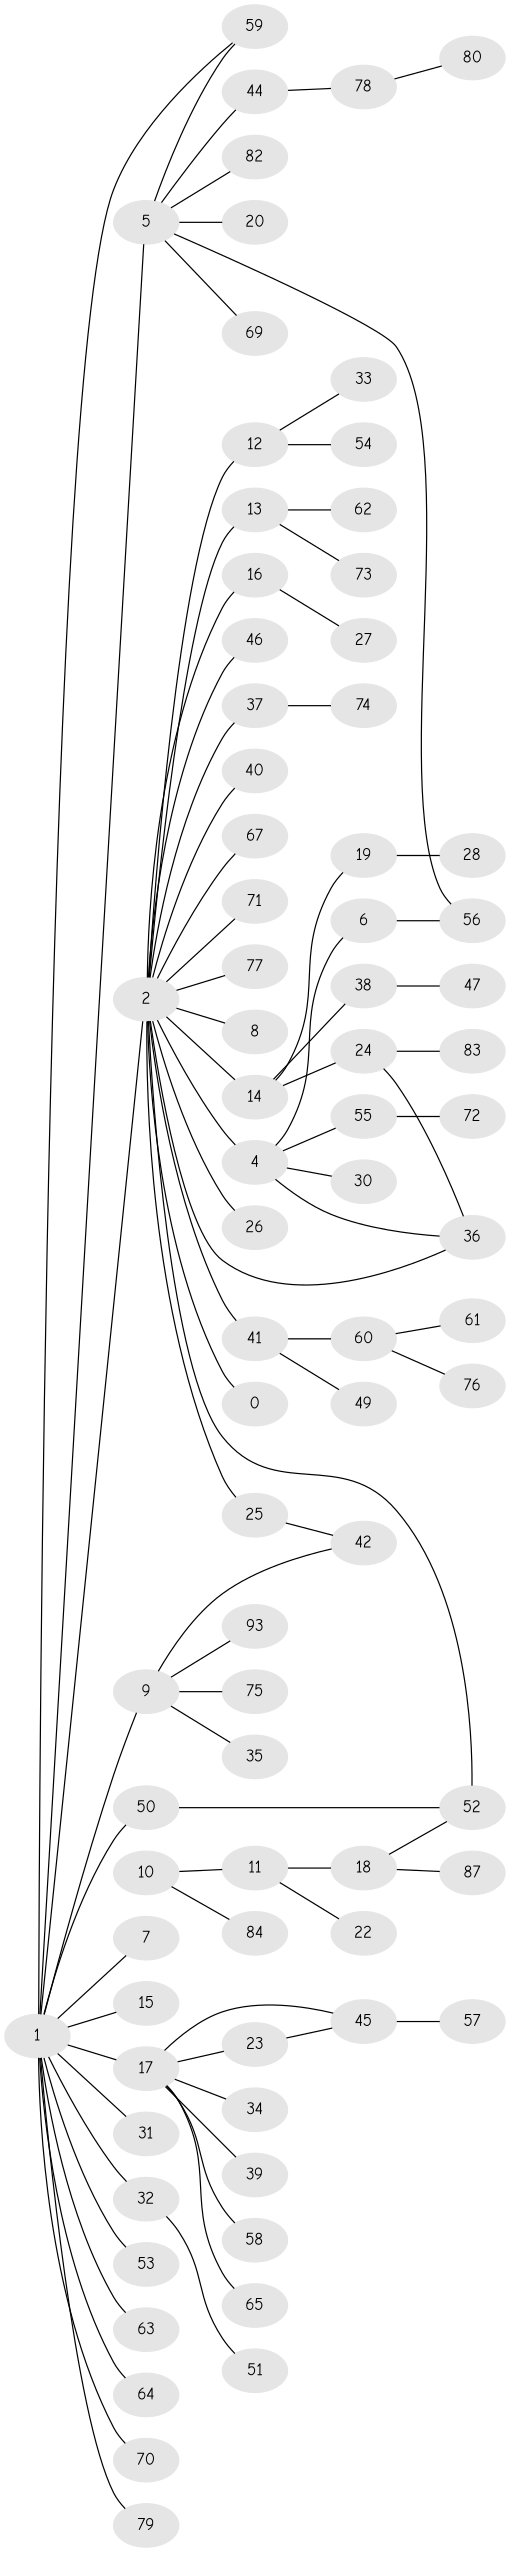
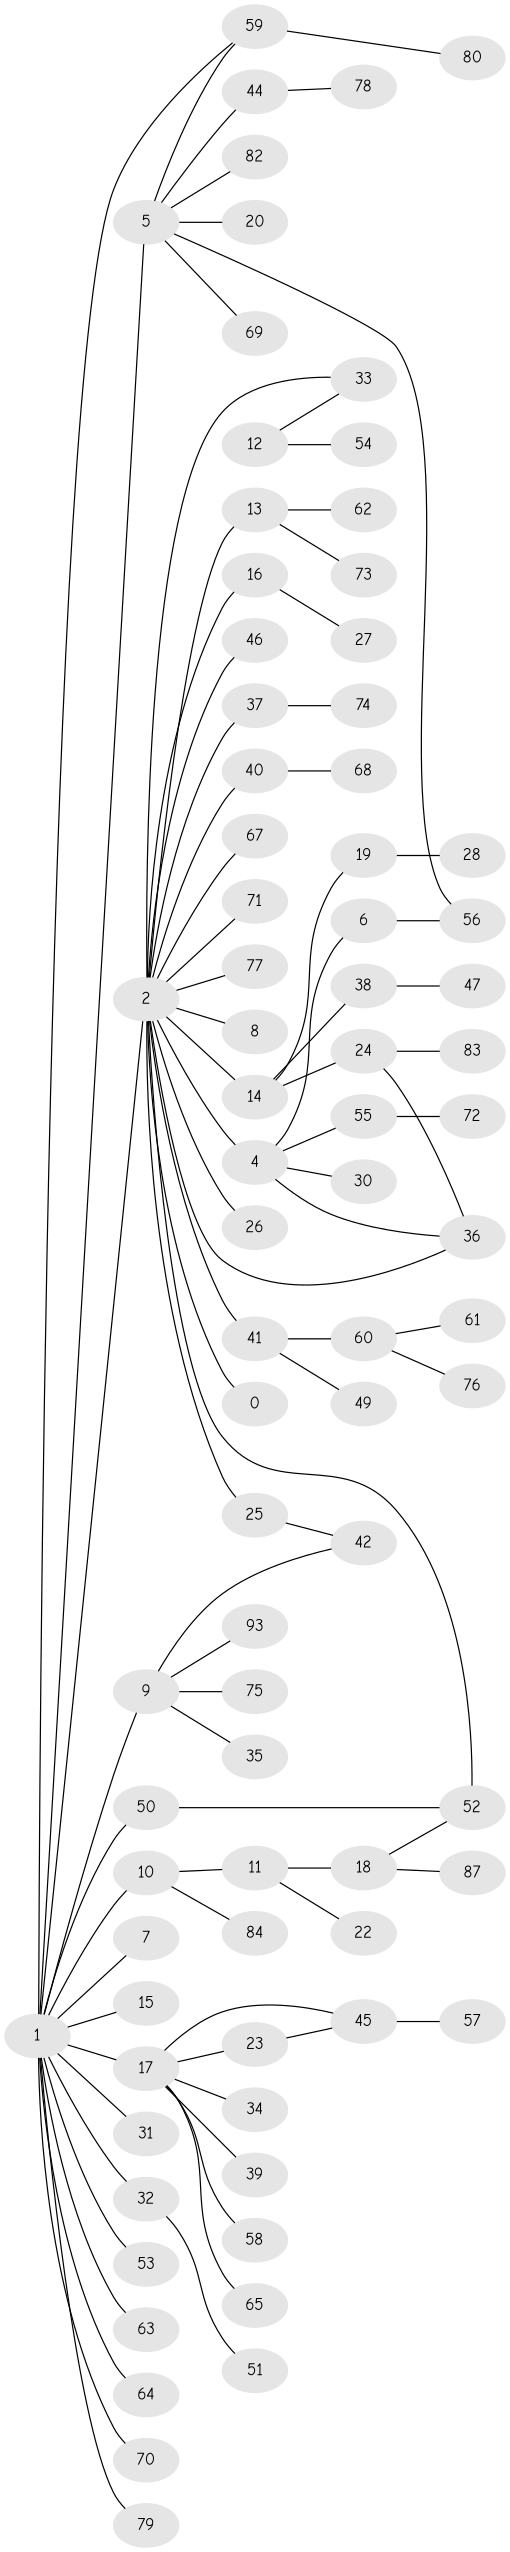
(418, 72) -> (364, 42)
(173, 715) -> (161, 631)
none -> (364, 771)
none -> (84, 1950)
